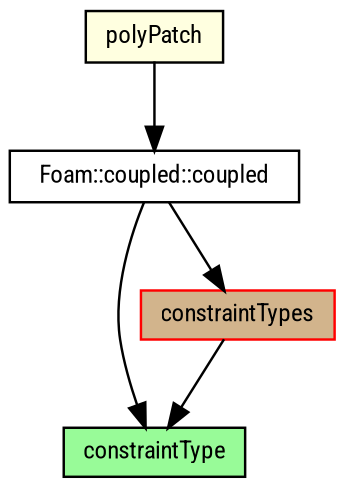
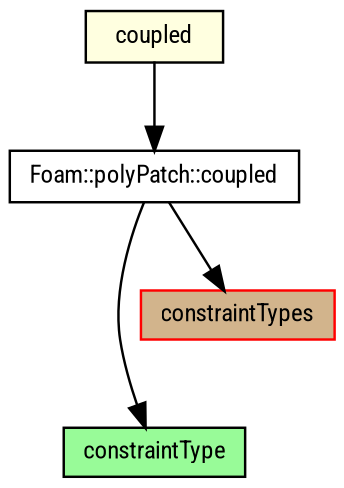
(154, 37) -> (154, 37)
(154, 176) -> (154, 176)
(203, 373) -> none
